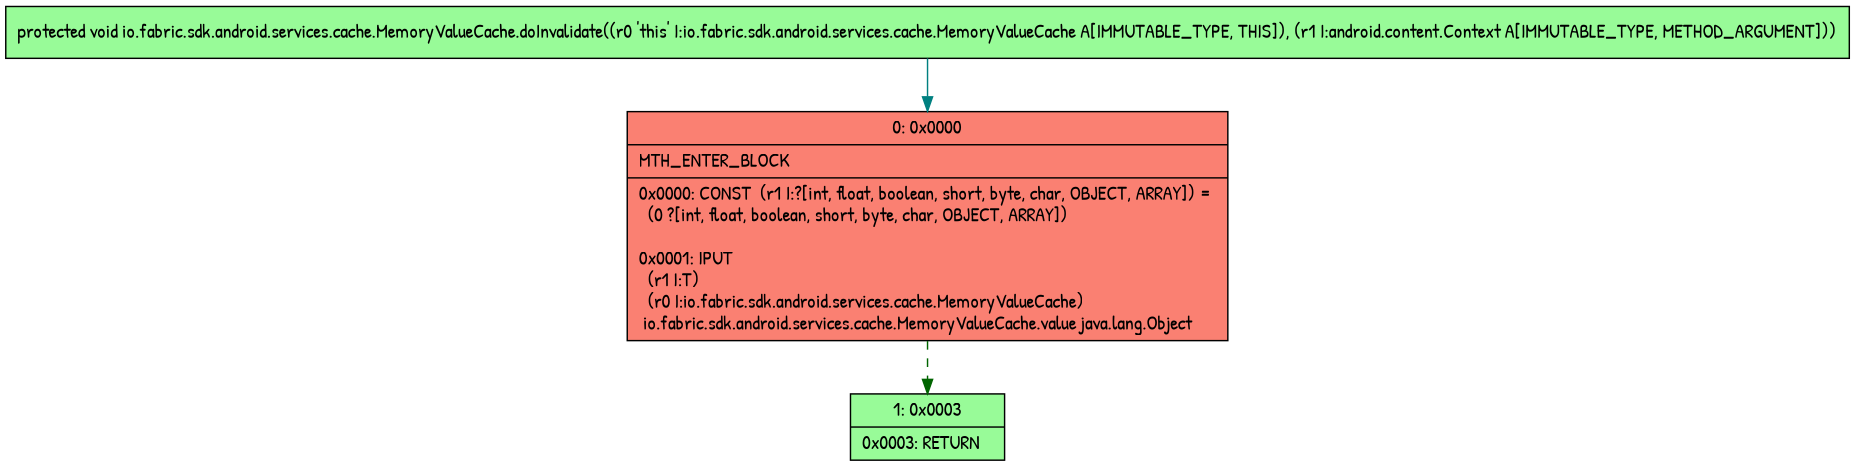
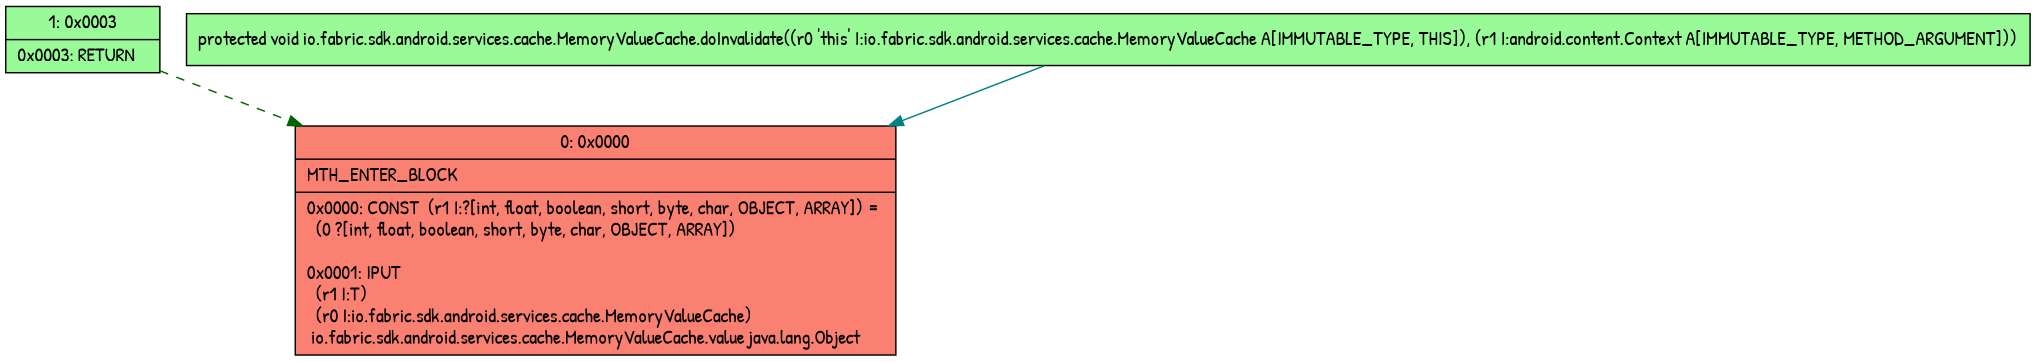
(928, 360) -> (225, 96)
